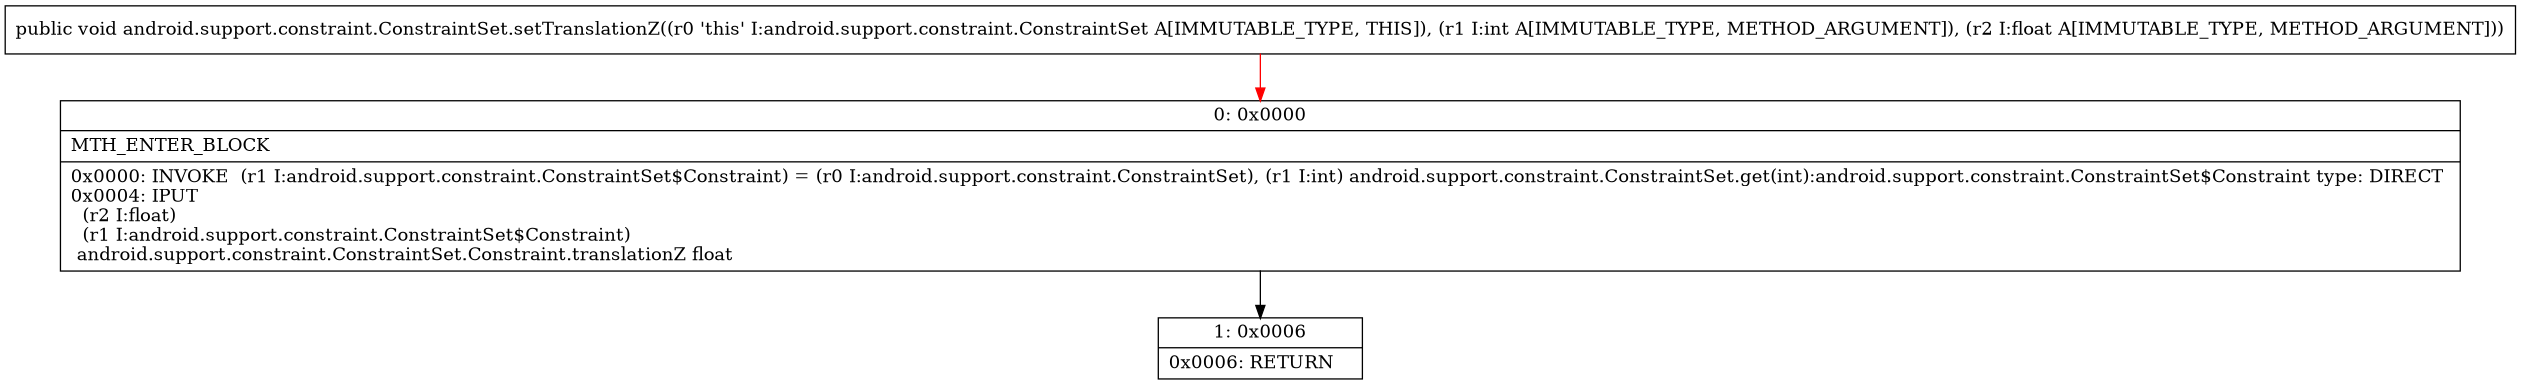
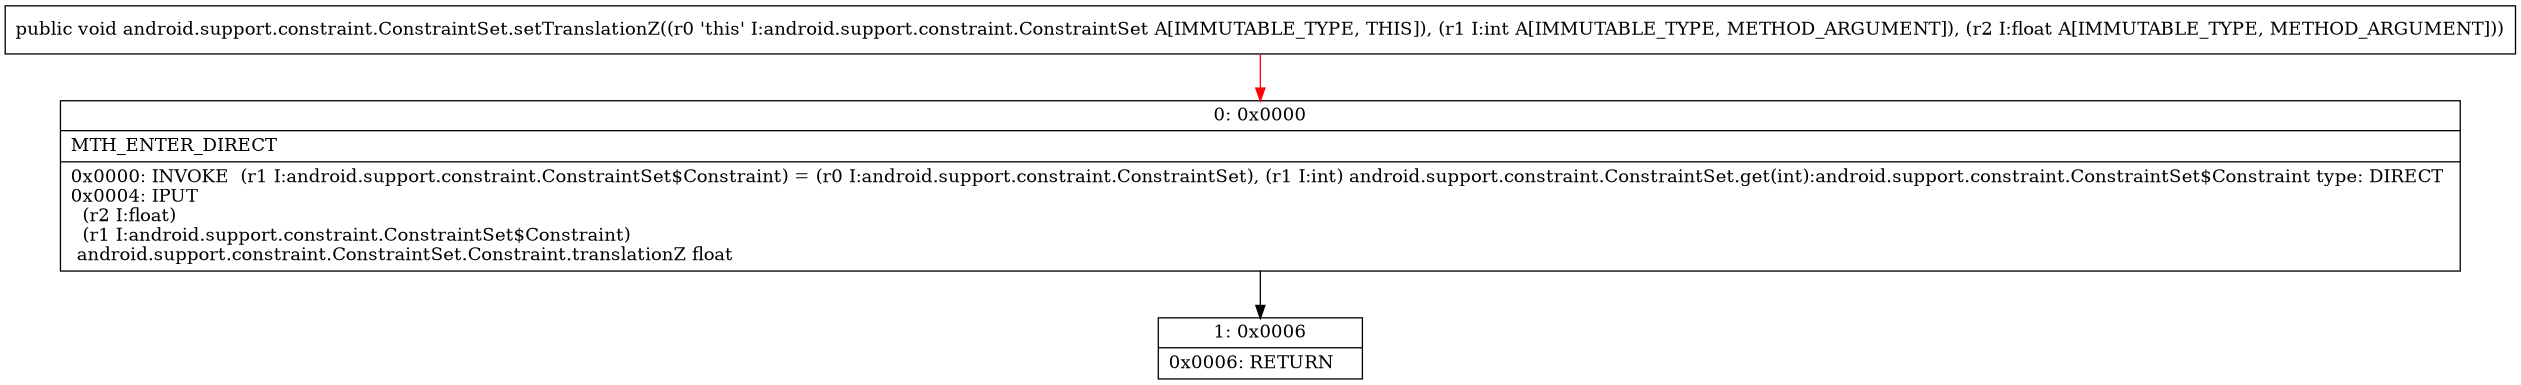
(171, 146) -> (174, 146)
